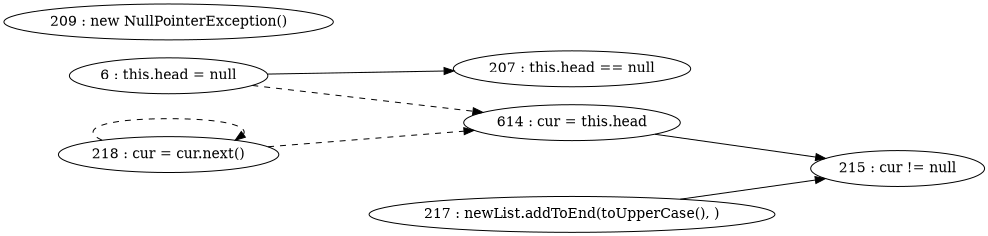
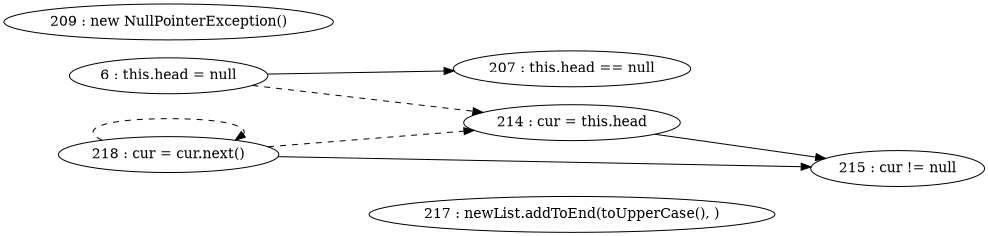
(572, 123) -> (572, 123)
(748, 190) -> (539, 162)
